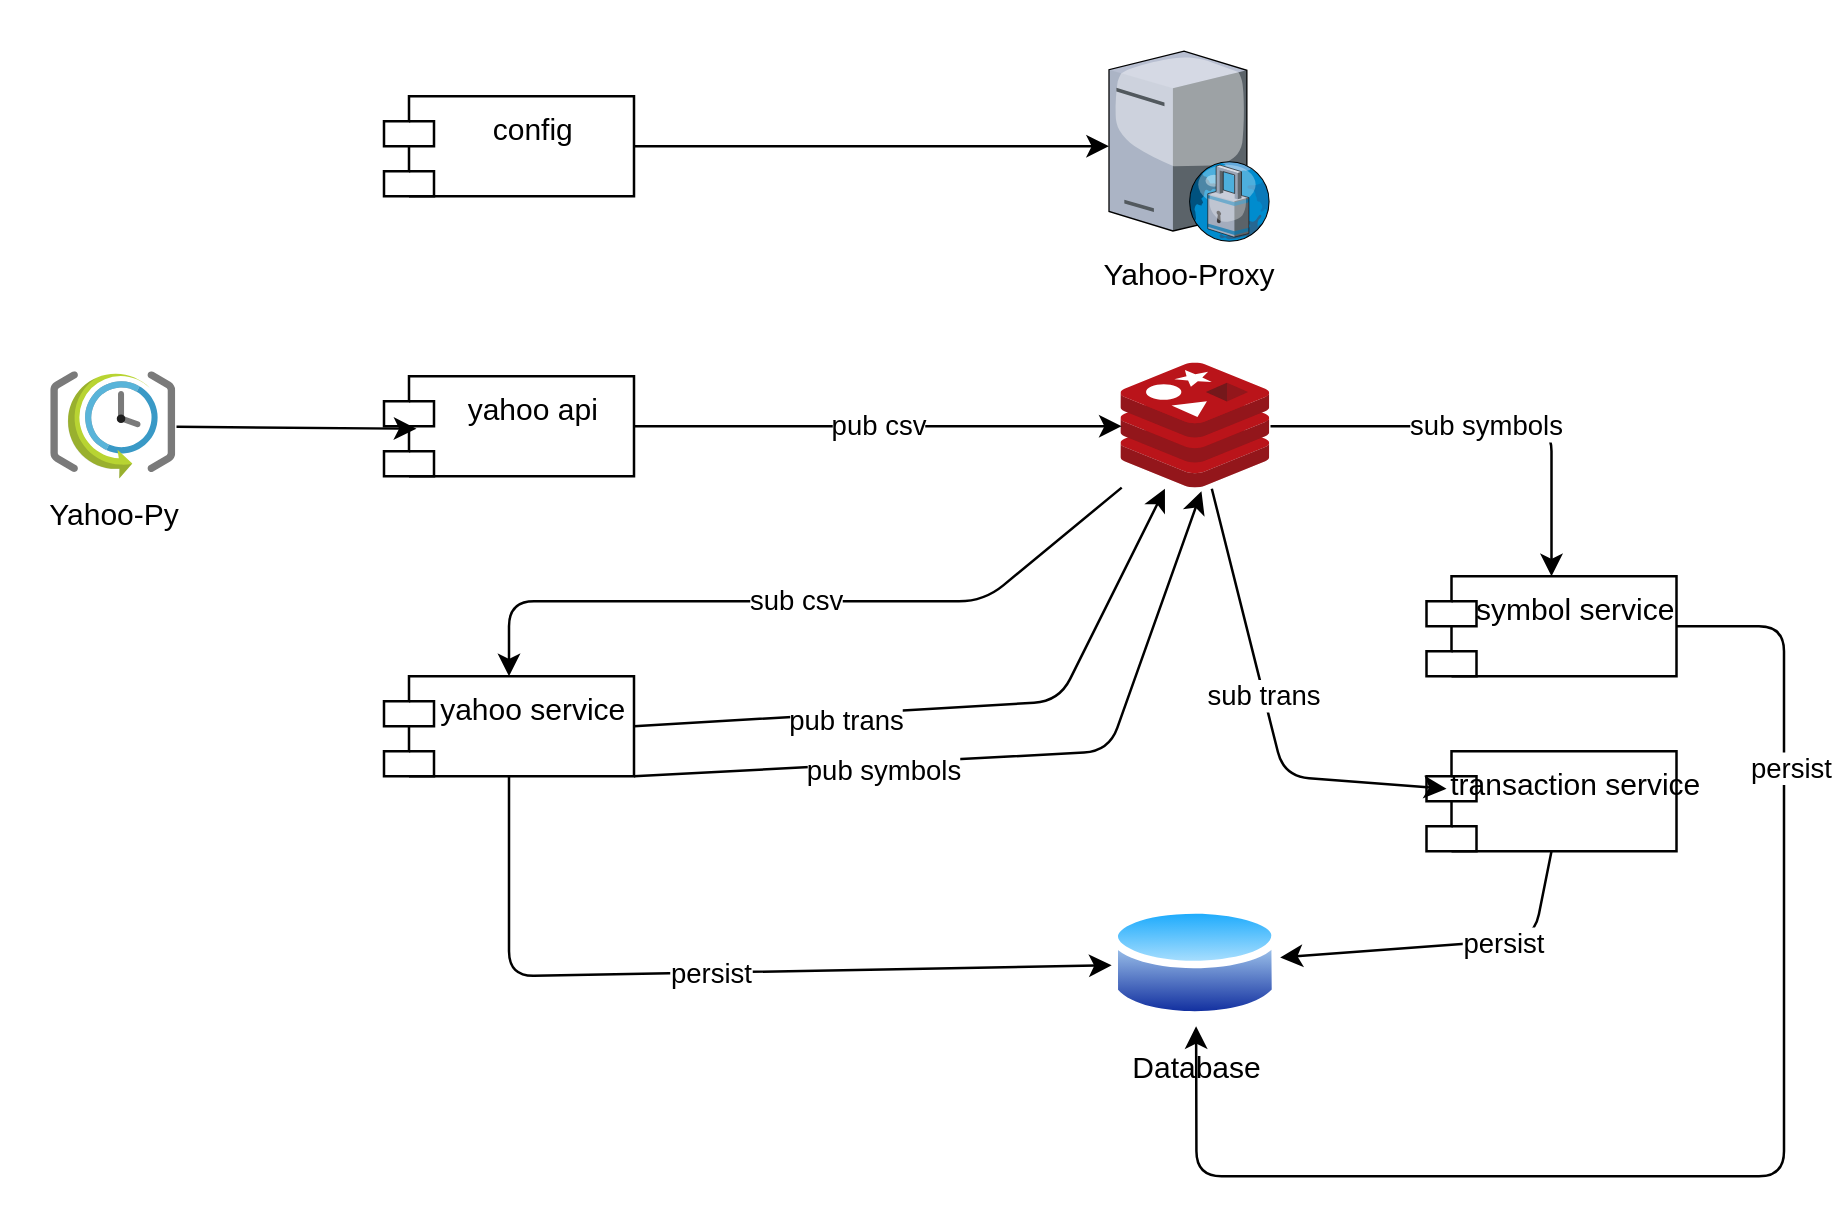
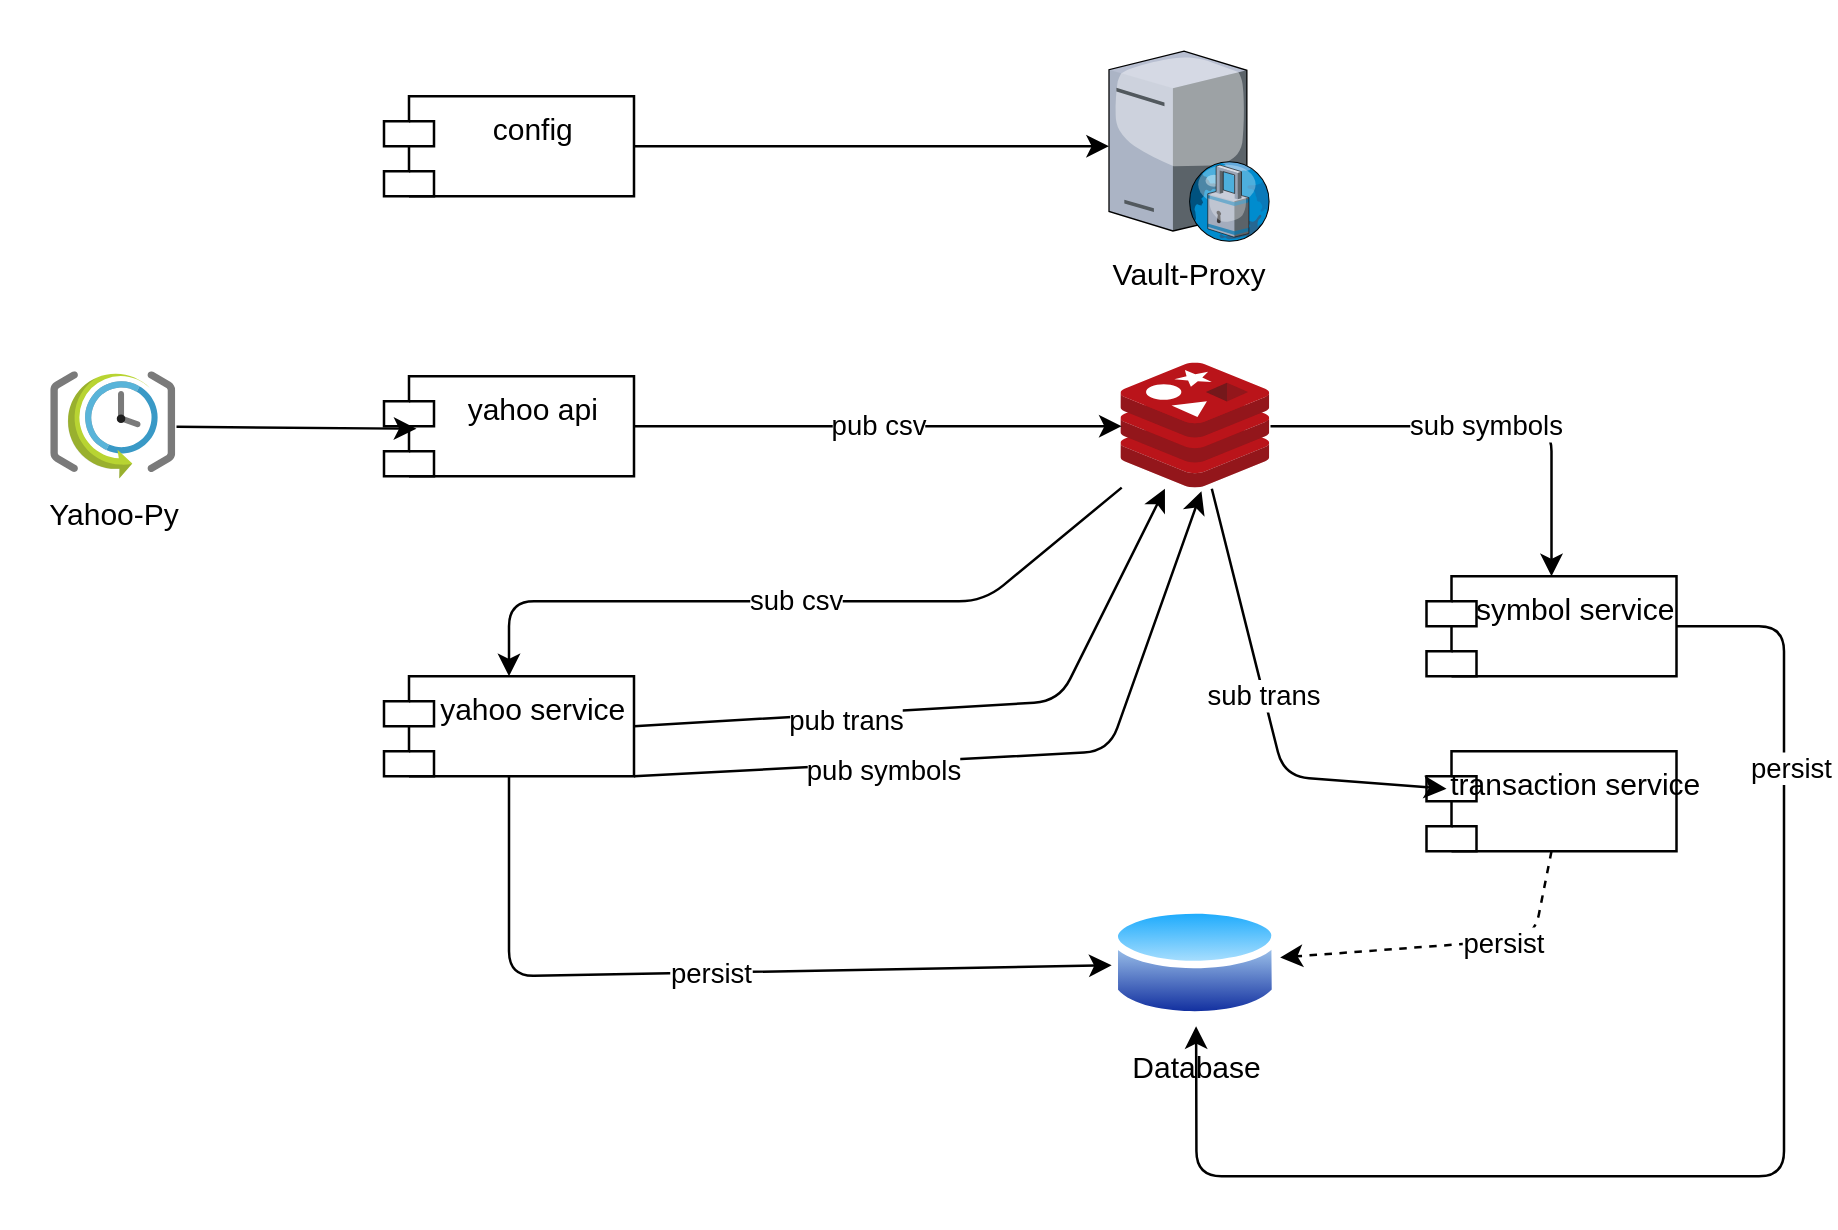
(1190, 277) -> (1190, 277)
(1380, 950) -> (1380, 950)
